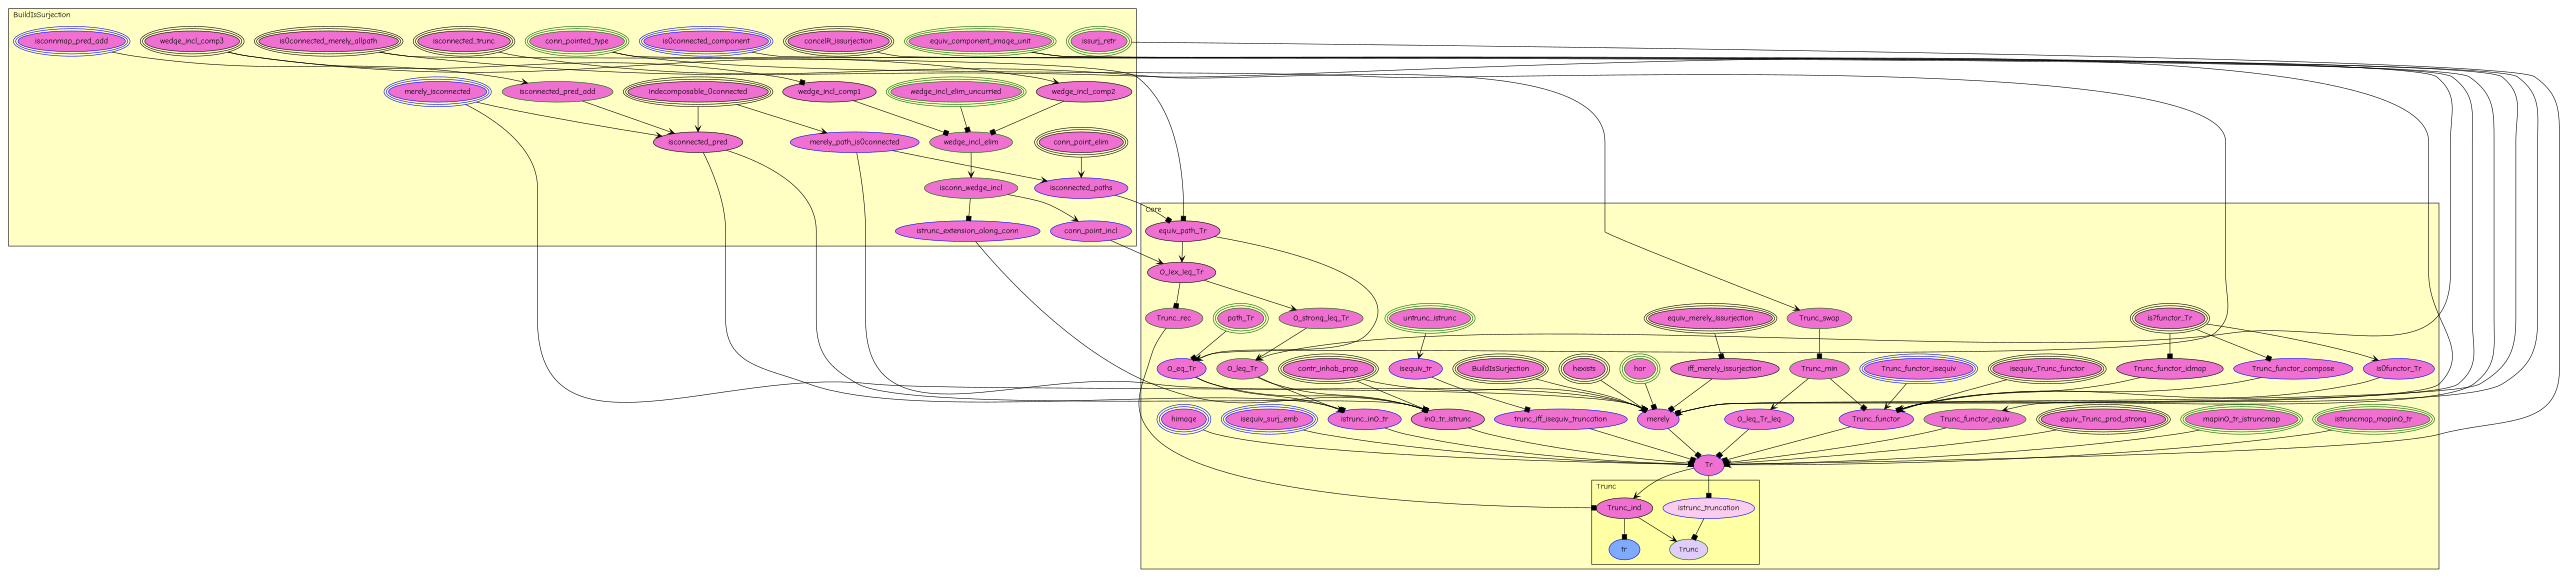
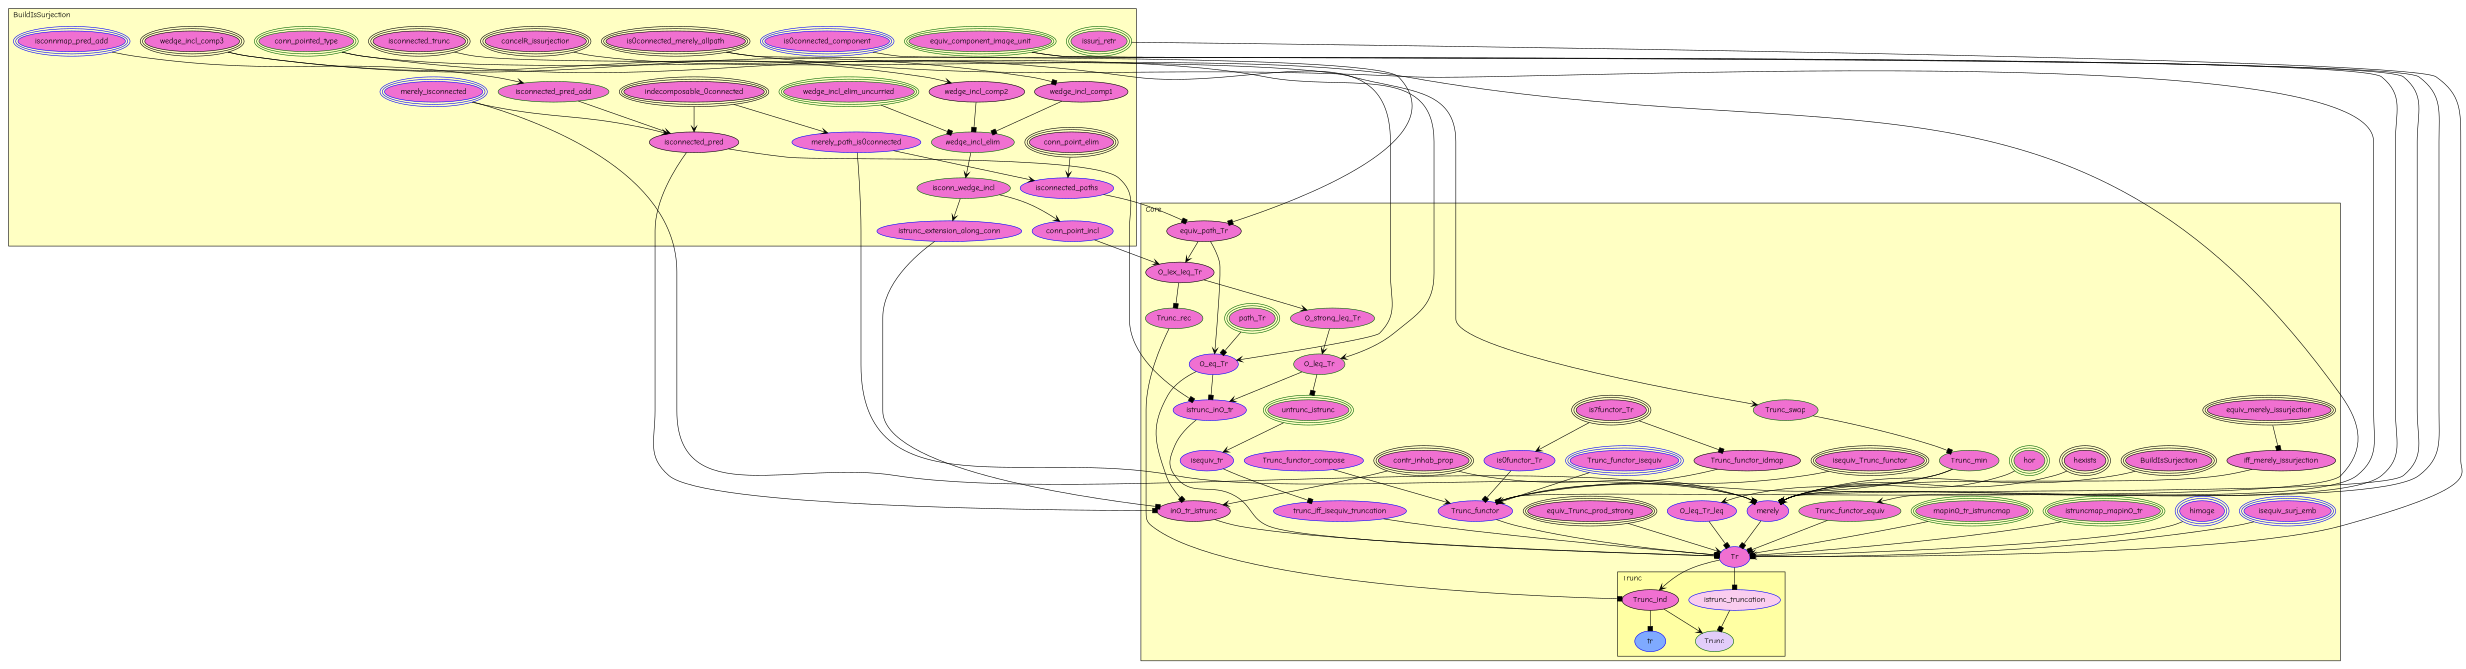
(970, 207) -> (957, 207)
(2231, 343) -> none
(1339, 395) -> (1315, 382)
